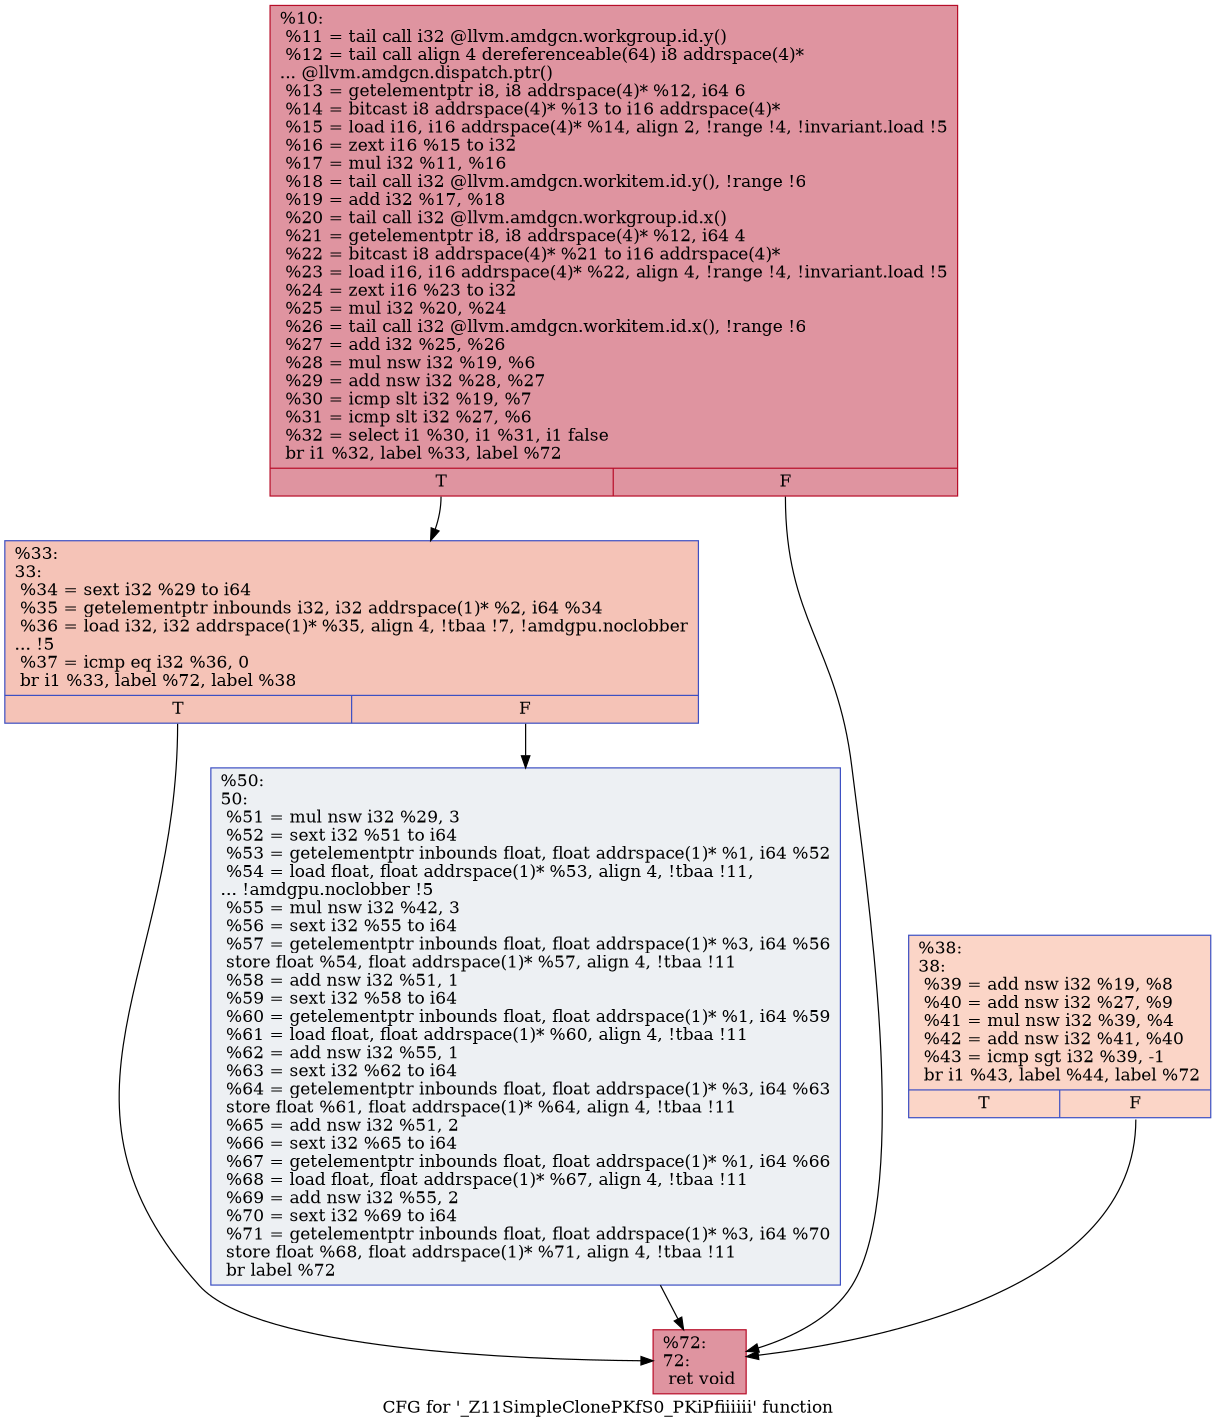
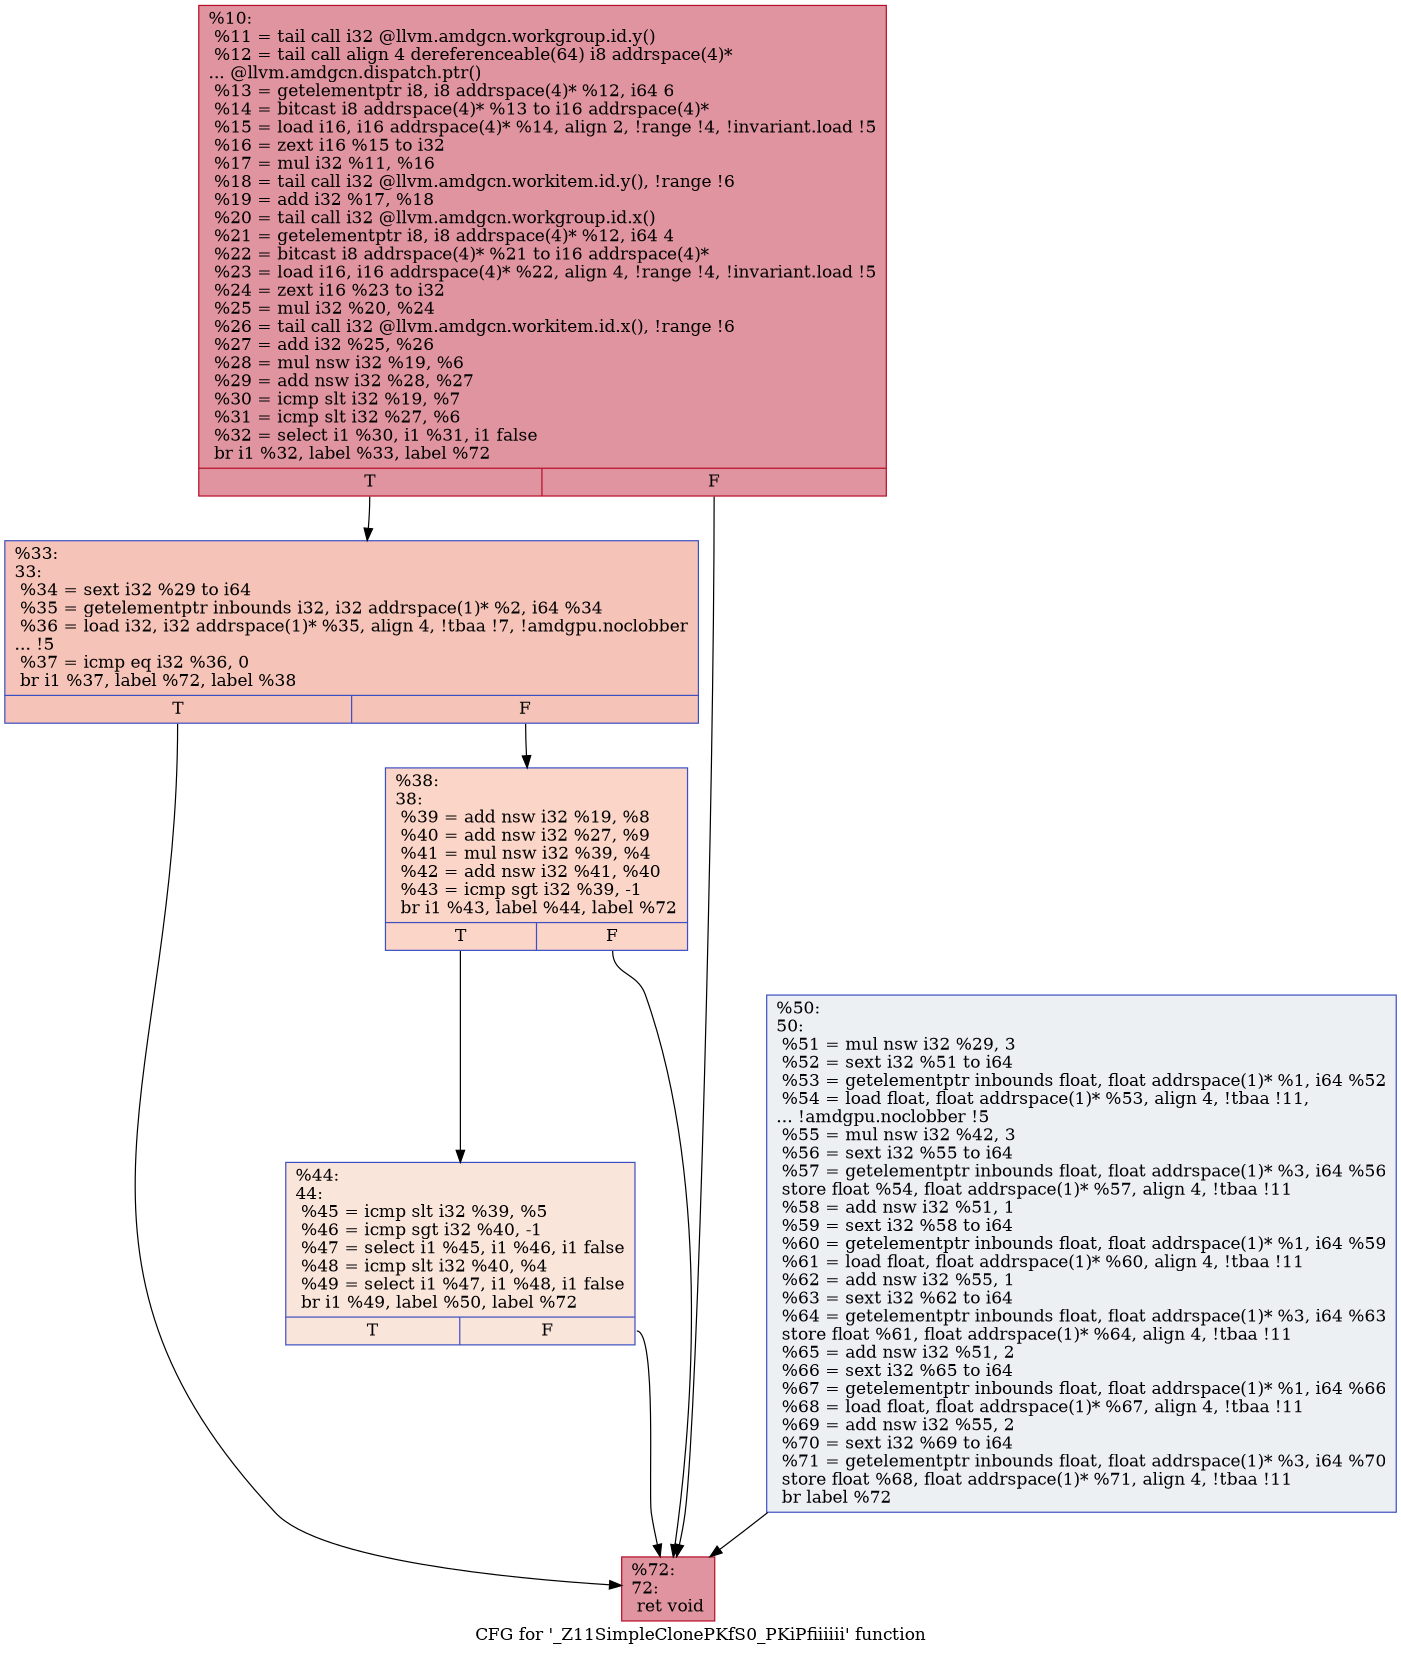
(156, 681) -> (156, 681)
(526, 740) -> (526, 740)
none -> (460, 1254)
